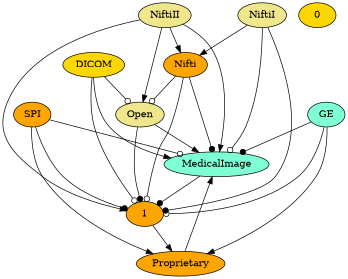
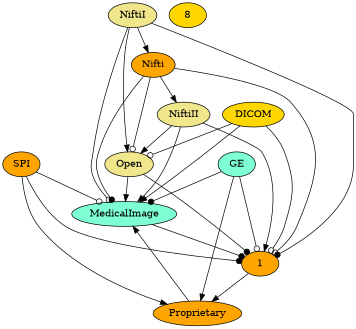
(317, 15) -> (188, 15)
(174, 37) -> (166, 87)
none -> (123, 86)
